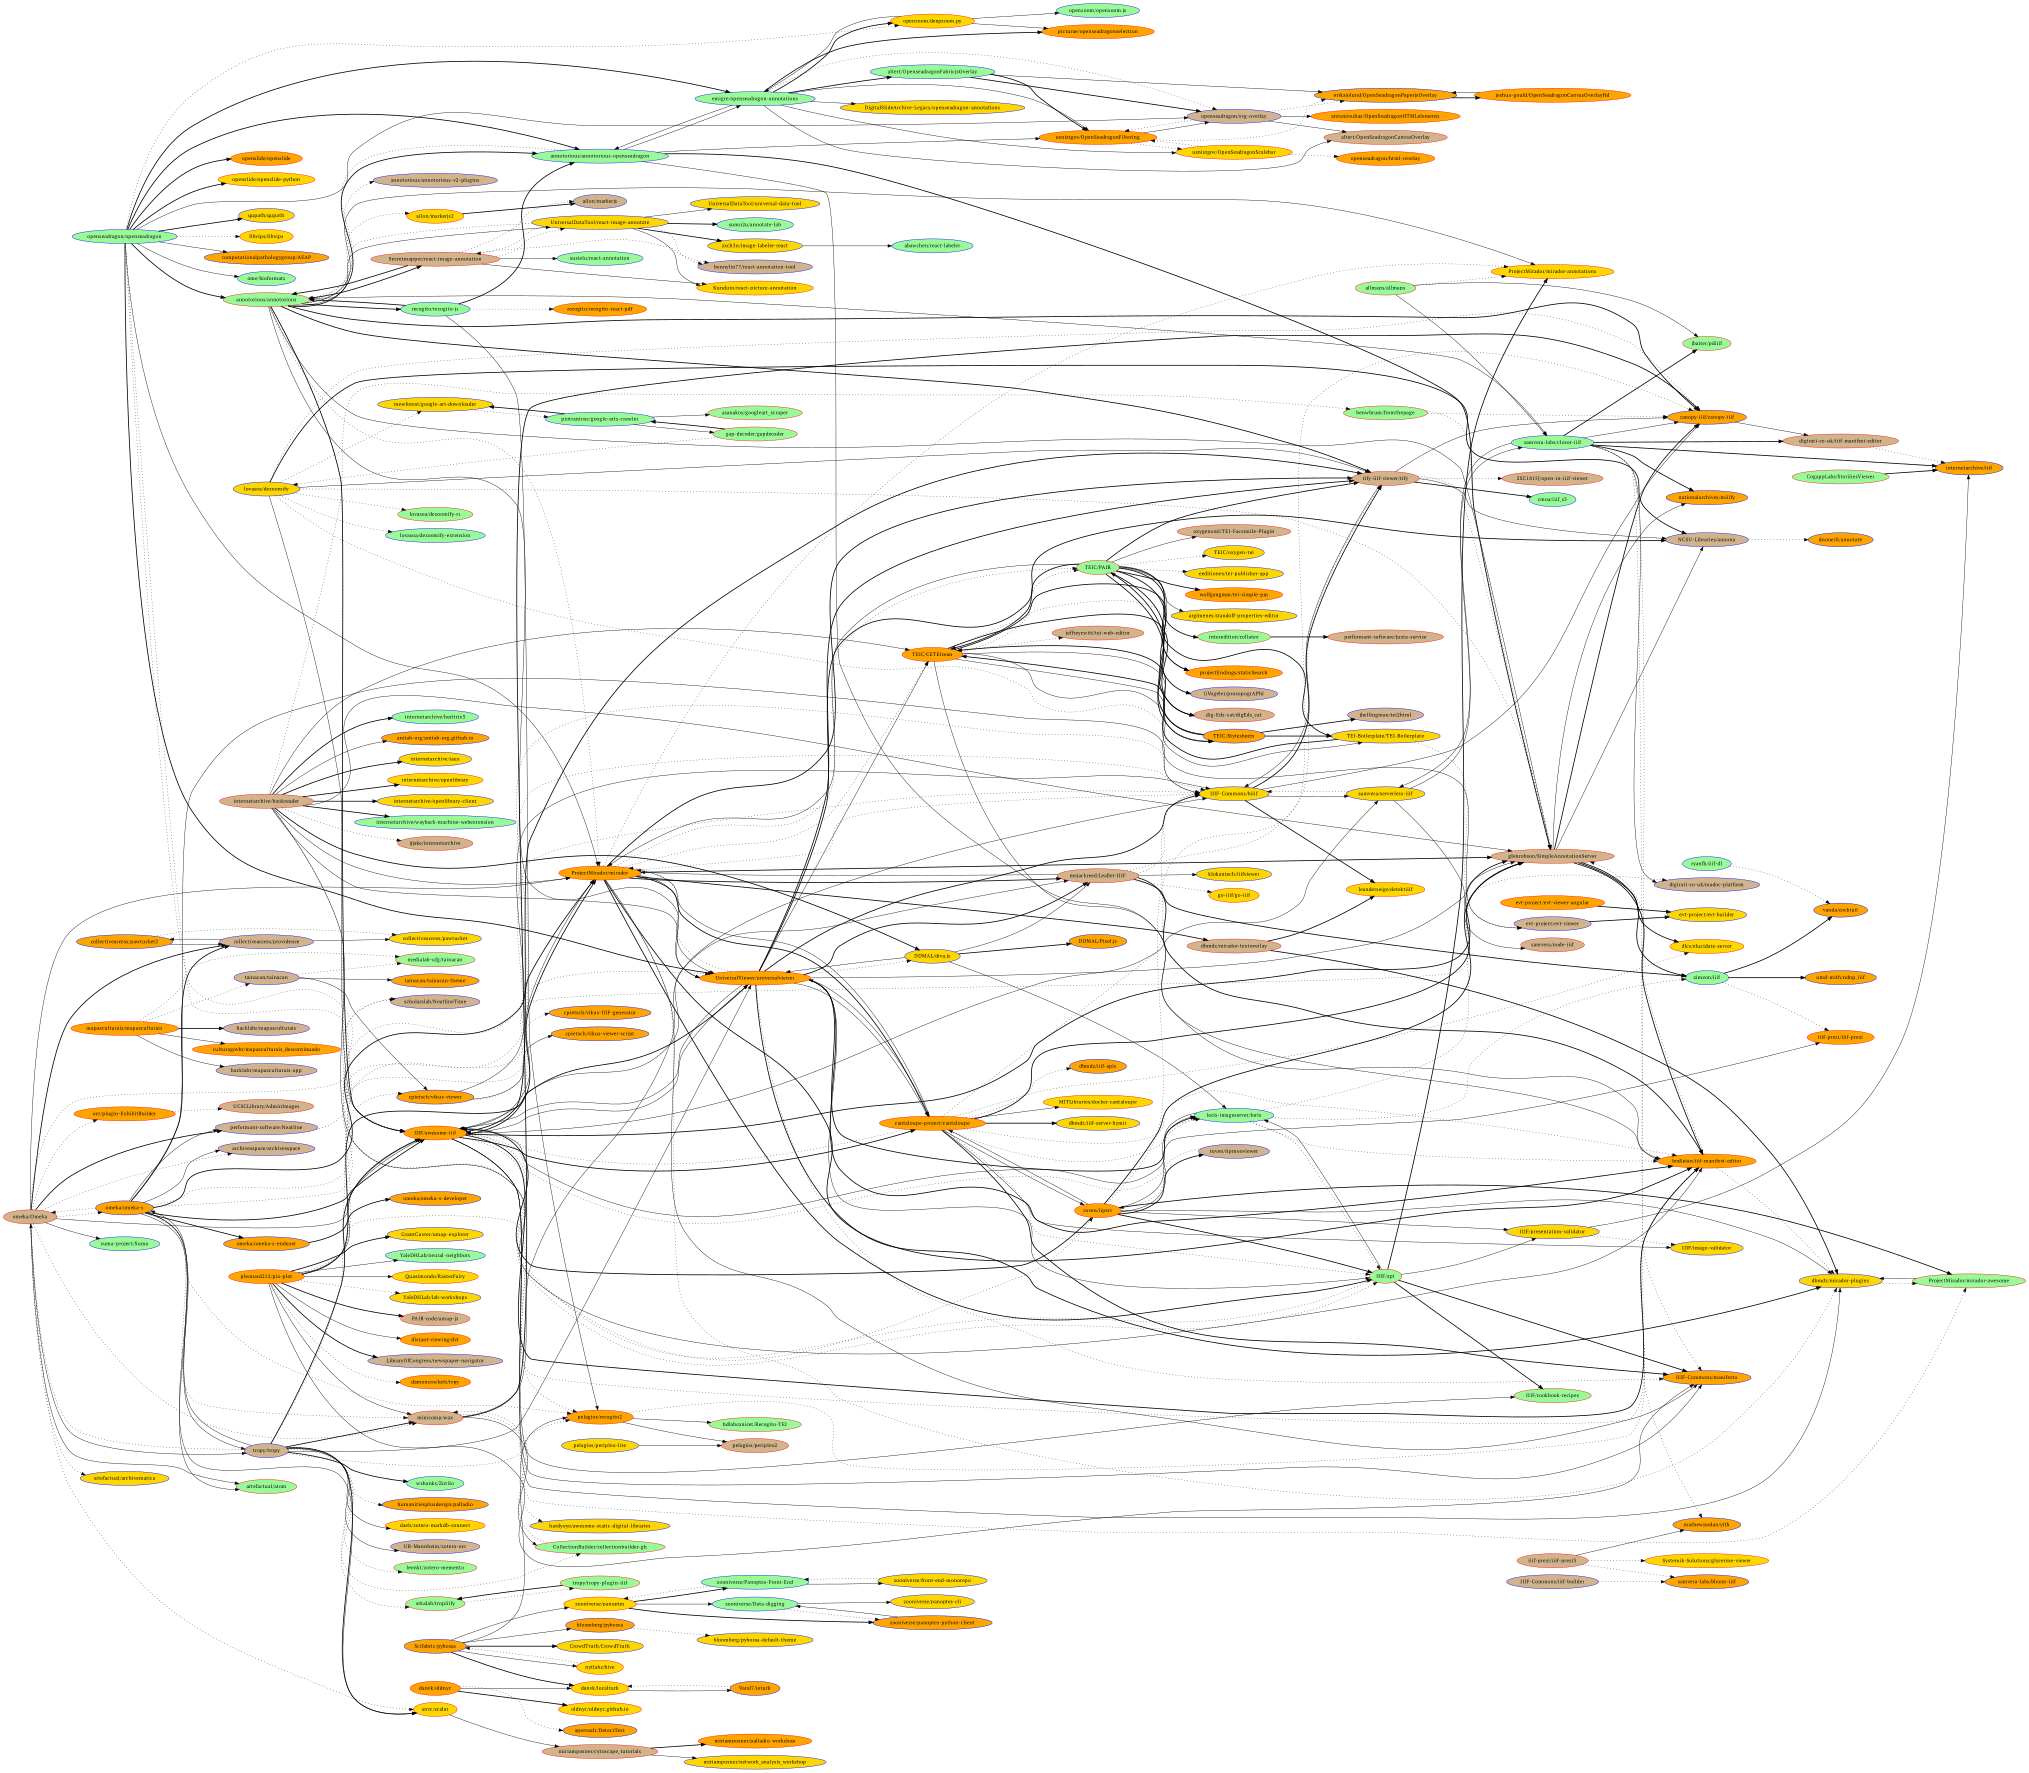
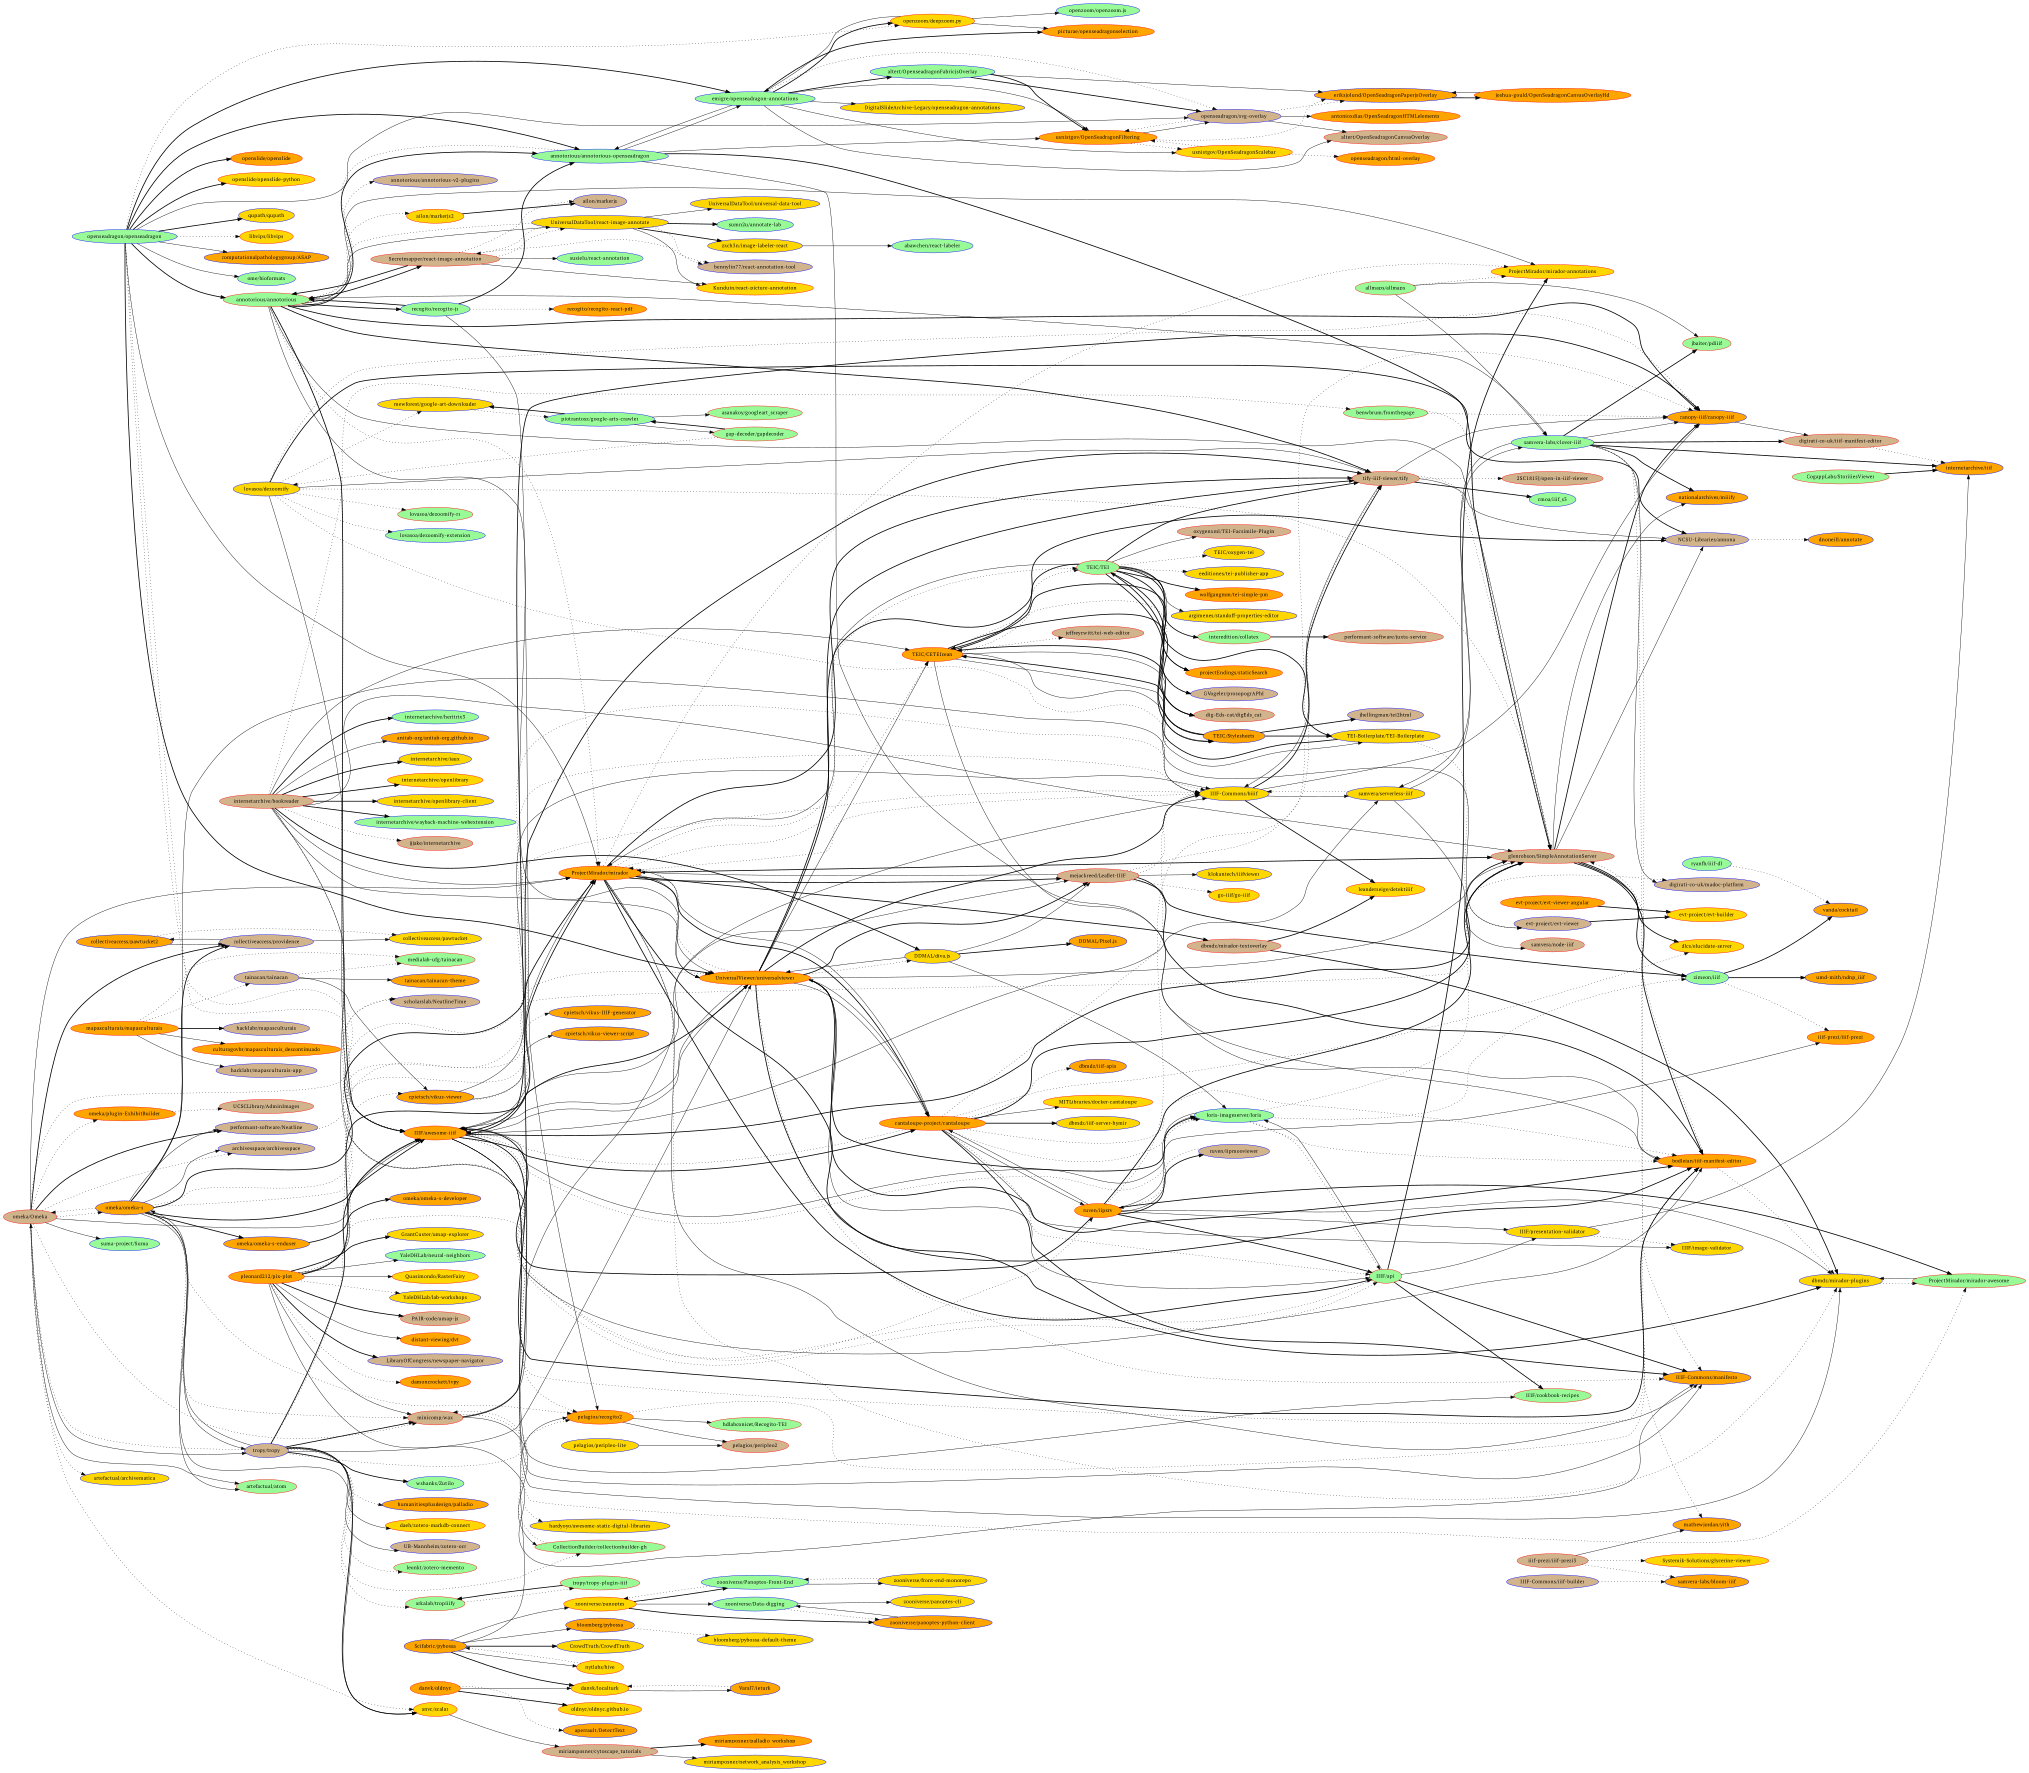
(1098, 567) -> (1098, 567)
(1707, 915) -> (1707, 915)
(125, 1114) -> (125, 1114)
